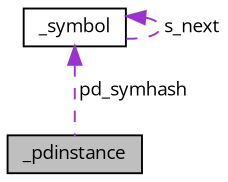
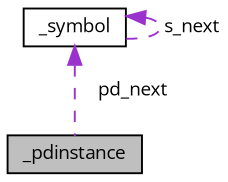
(132, 91) -> (132, 91)
